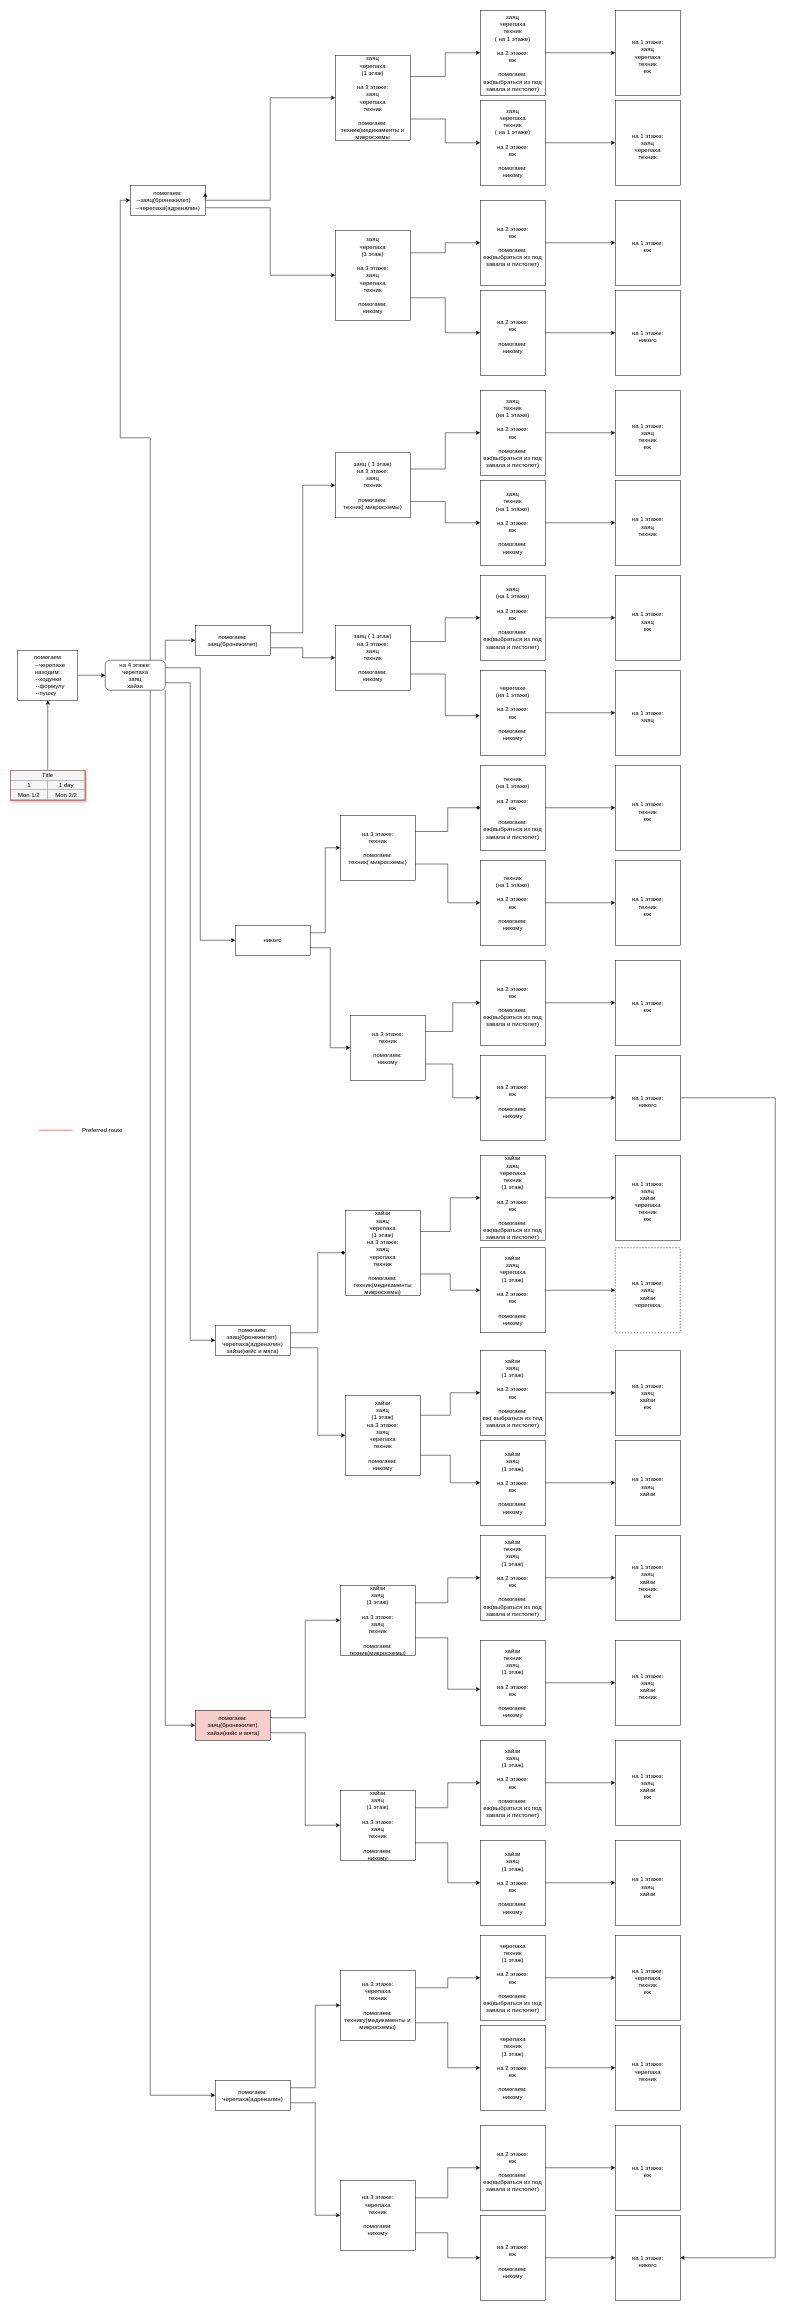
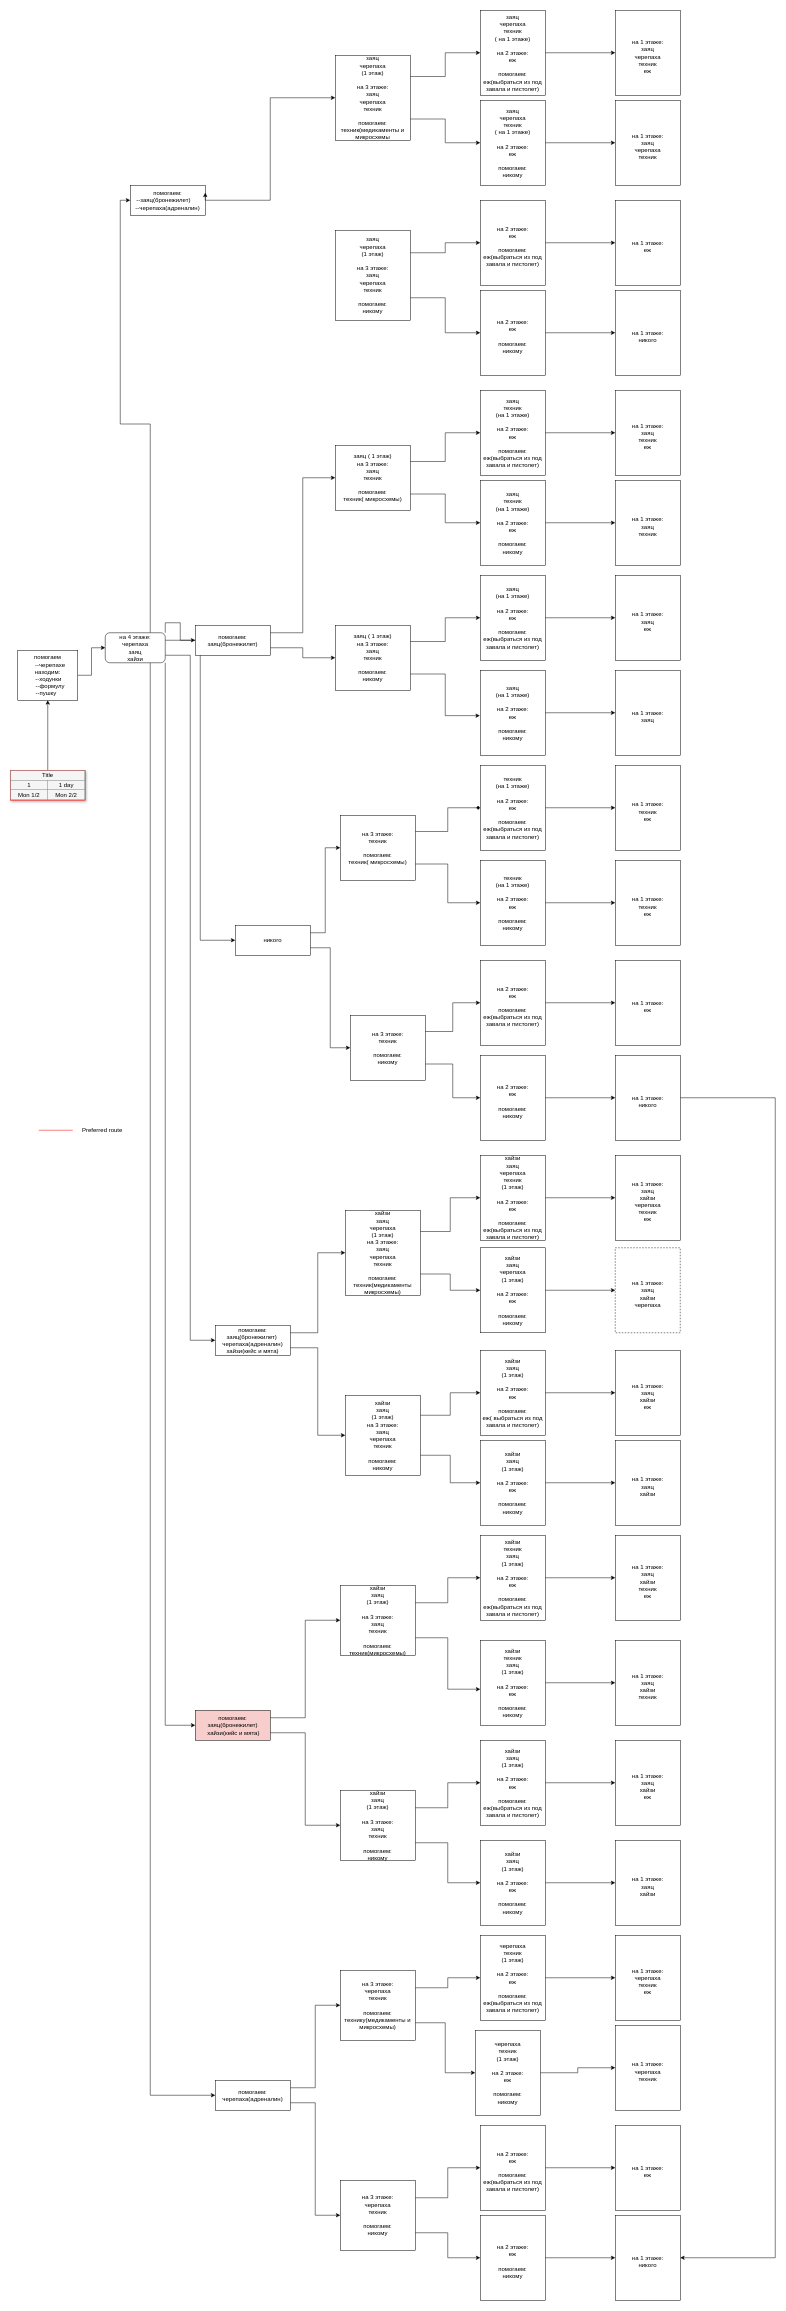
(330, 275) -> none
(373, 485) -> (373, 478)
(135, 675) -> (135, 648)
(513, 713) -> (513, 713)
(340, 1253) -> (340, 1253)
(513, 2068) -> (508, 2073)
